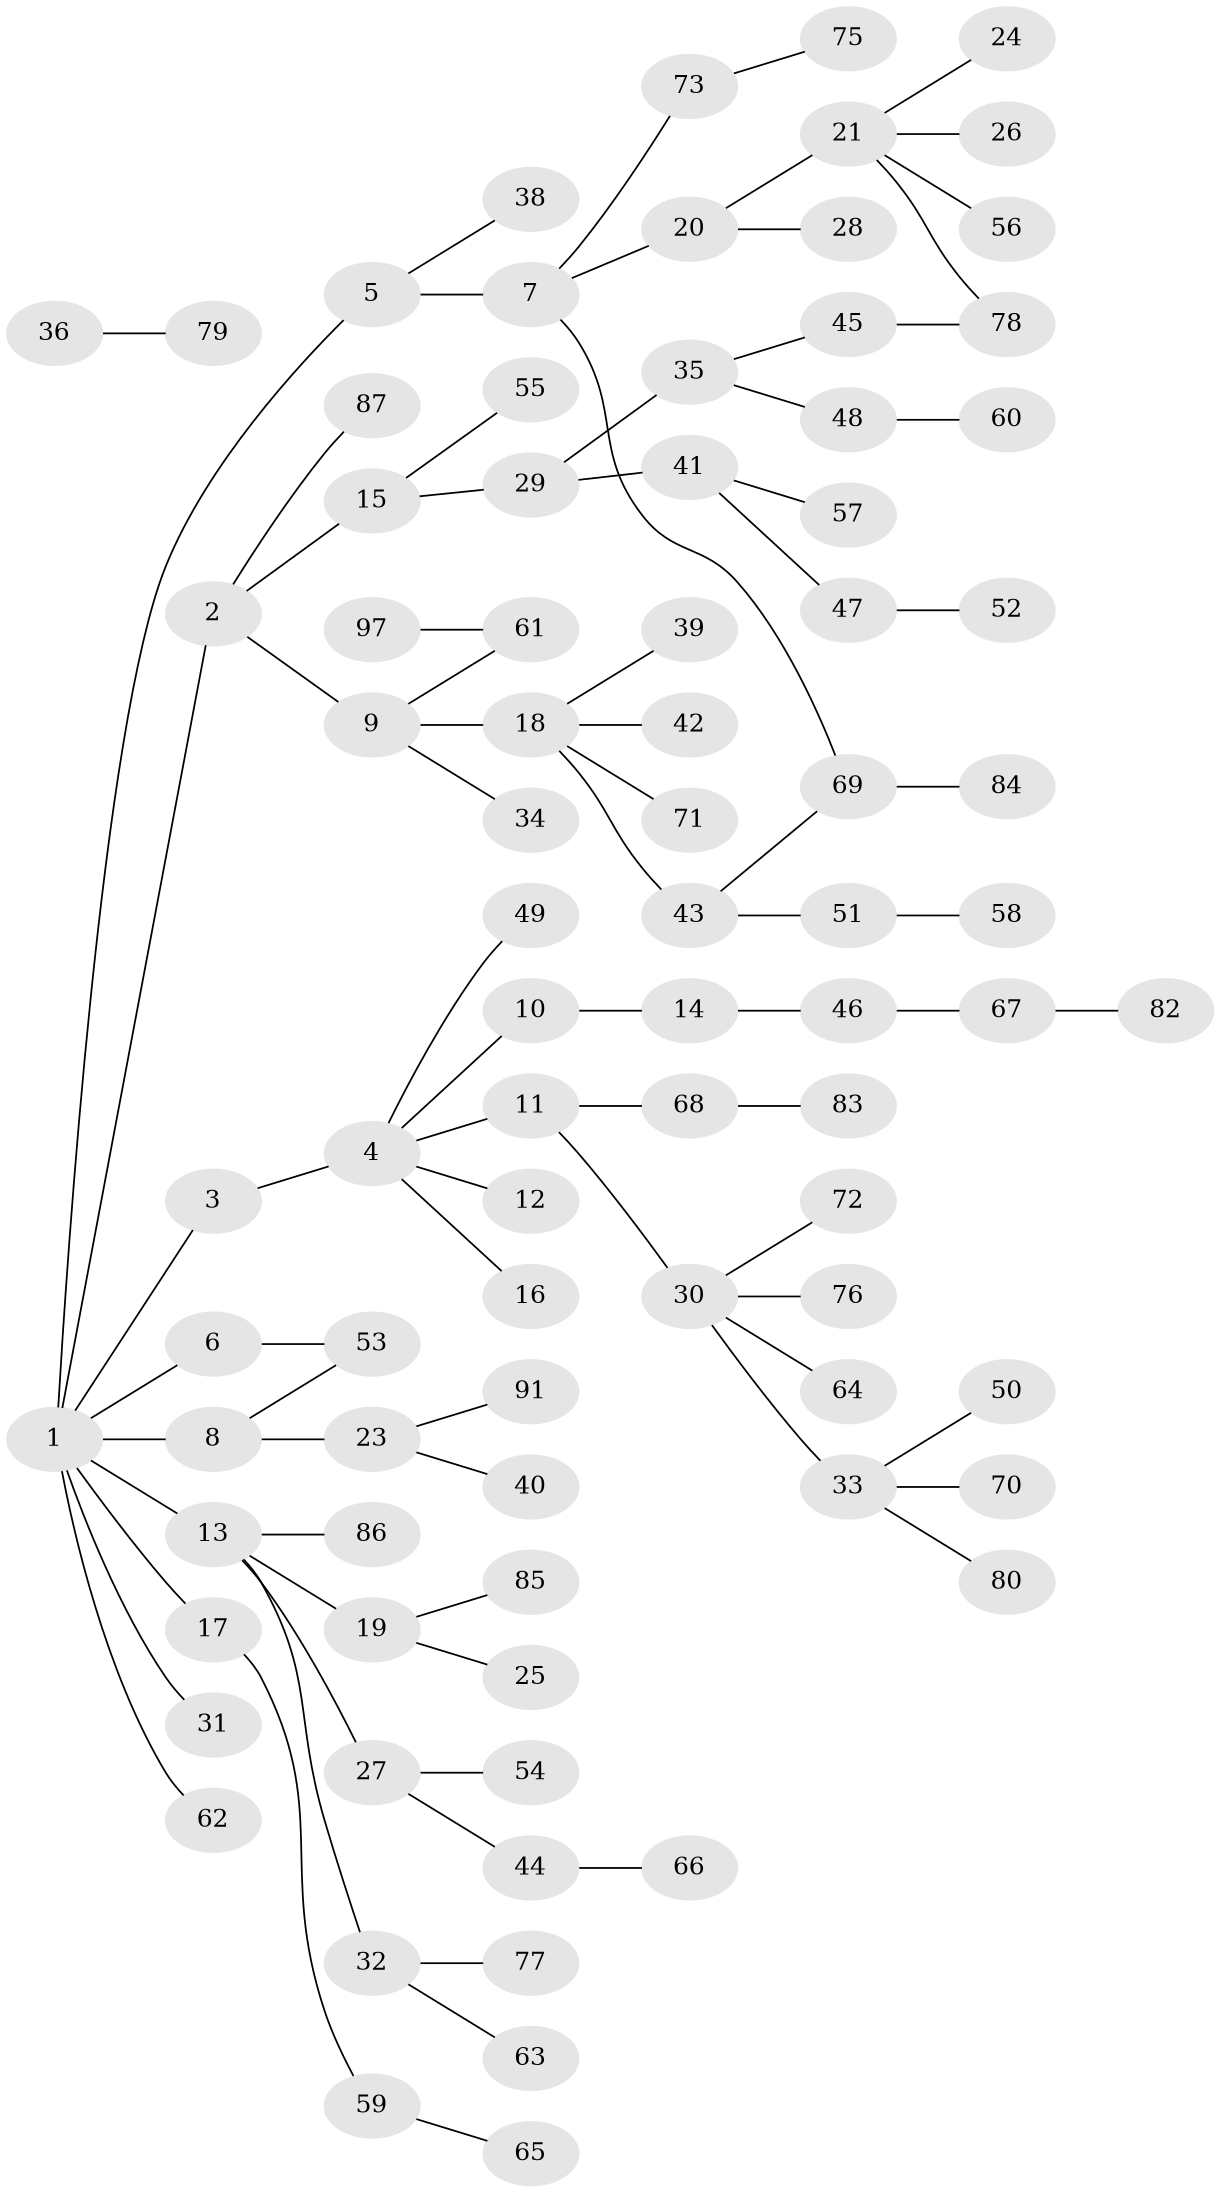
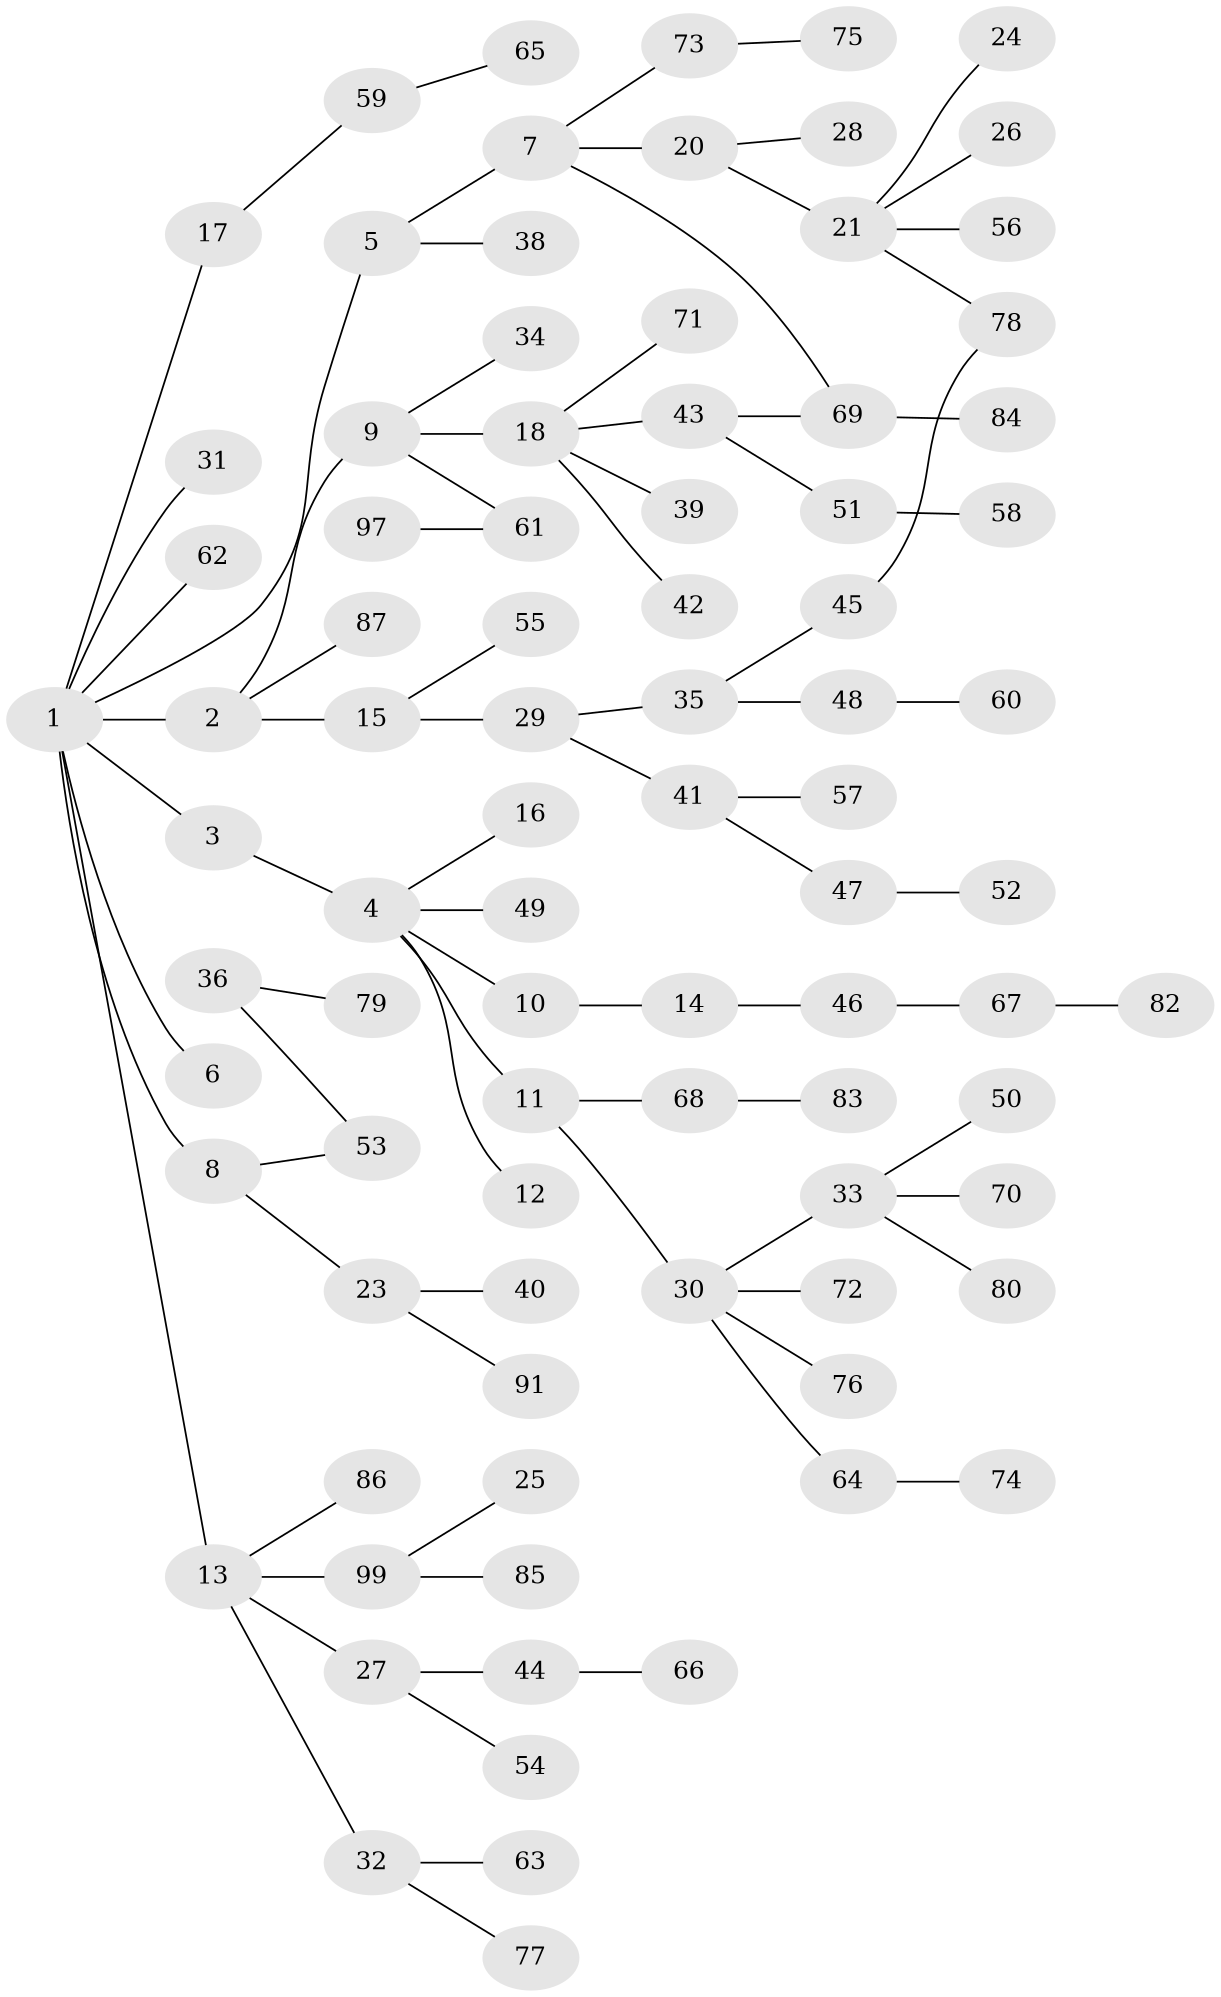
(293, 1344) -> (294, 1064)
none -> (1007, 1482)
(372, 1630) -> (372, 1577)
